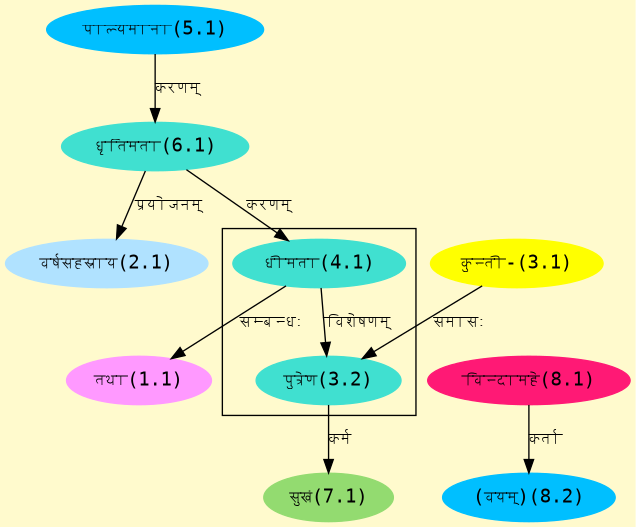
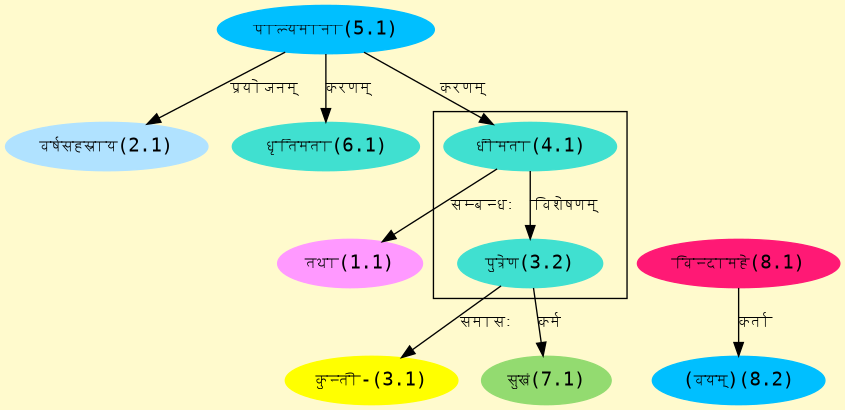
(134, 199) -> (222, 85)
(232, 201) -> (423, 85)
(428, 319) -> (457, 318)
